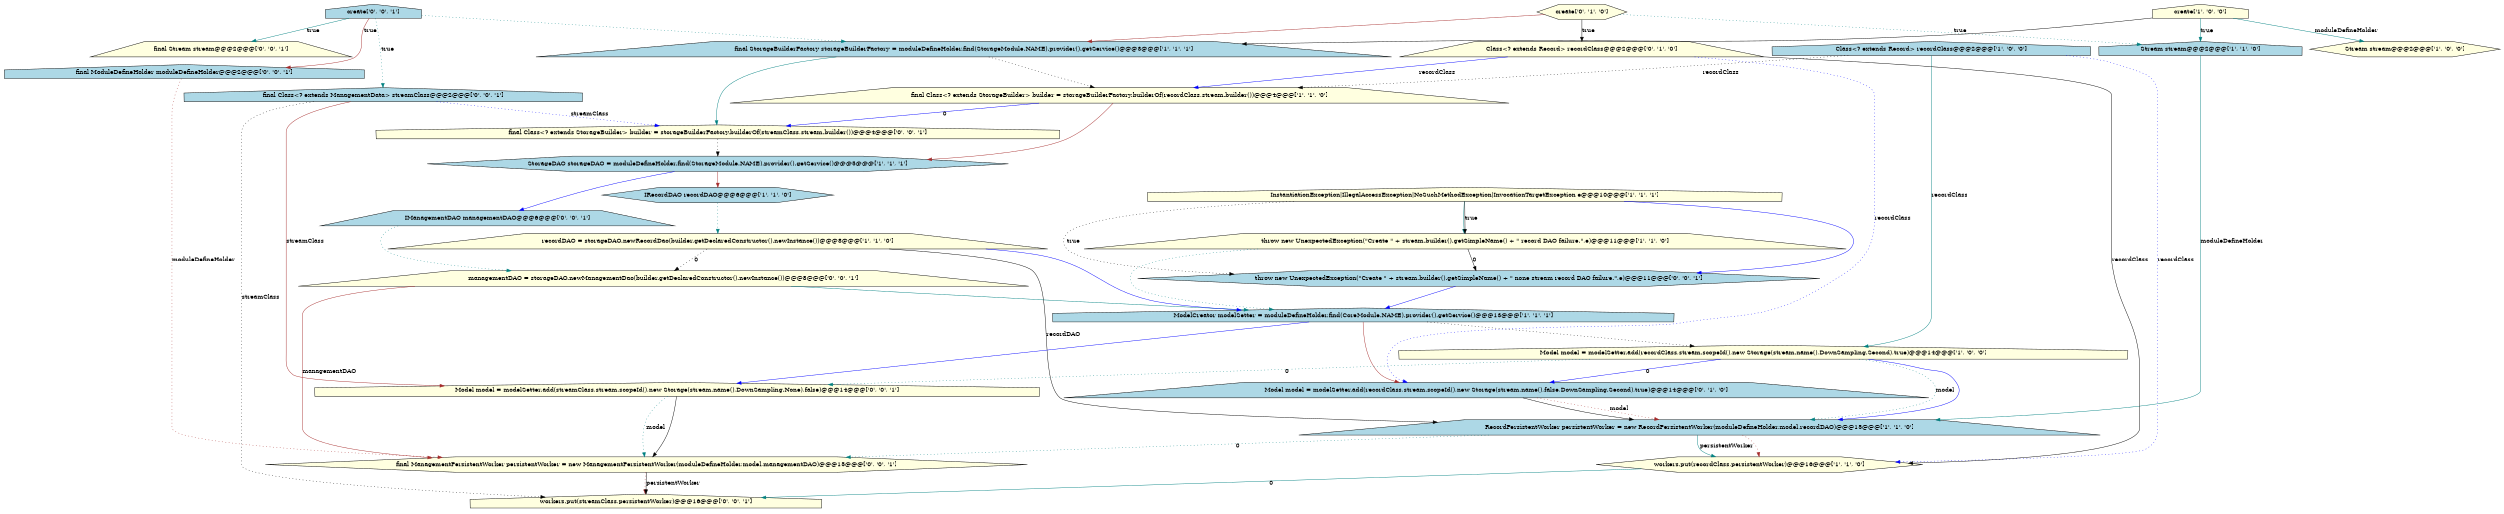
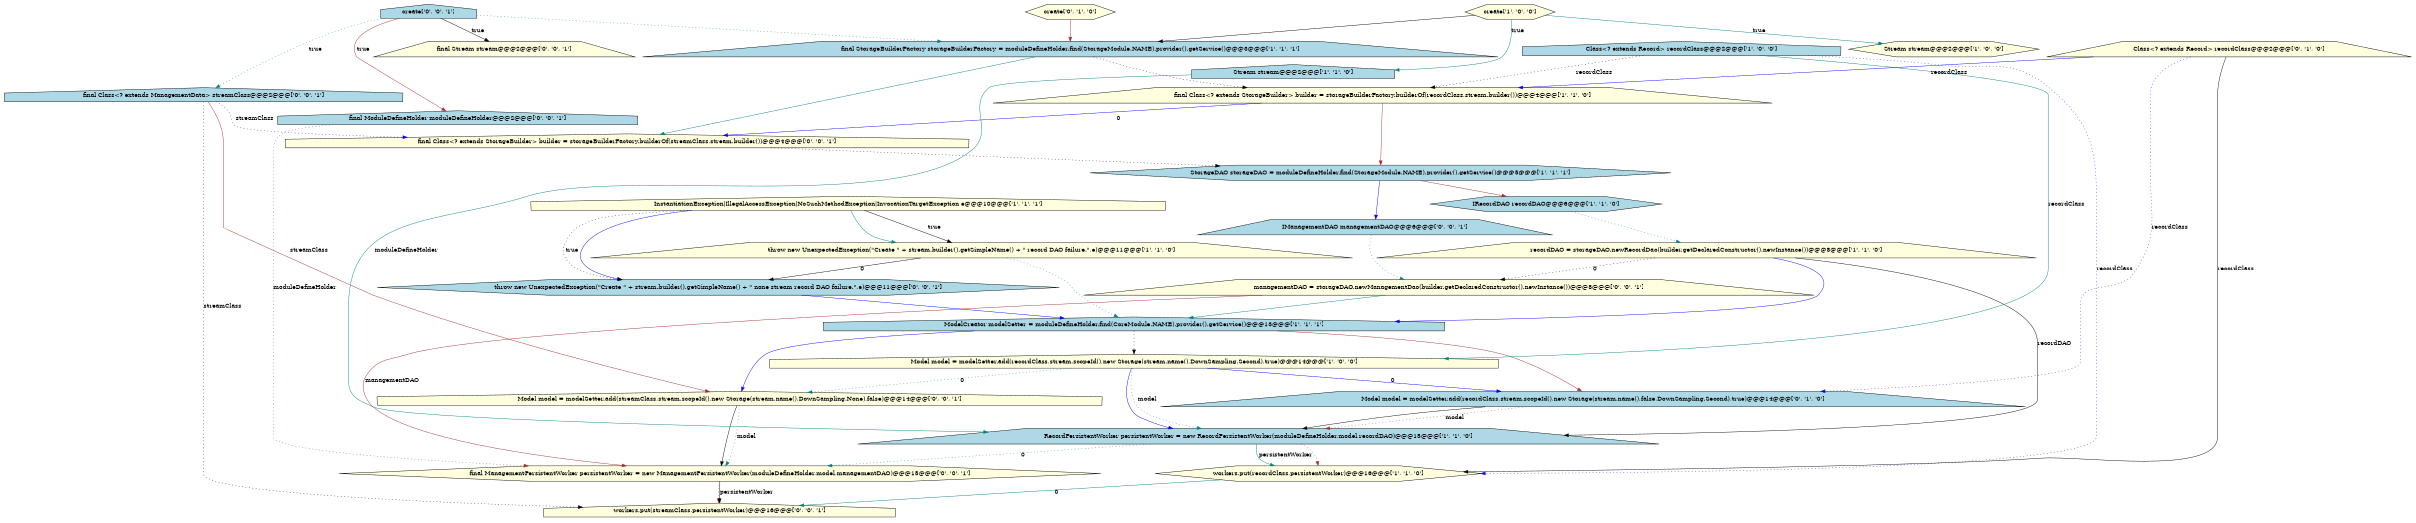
(2200, 12) -> (1510, 12)
(1582, 28) -> none
(303, 29) -> (463, 29)
(1879, 29) -> none
(2346, 31) -> (1759, 31)
